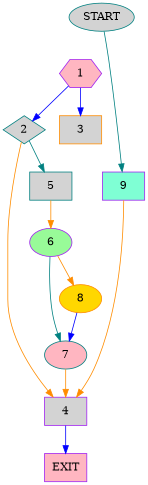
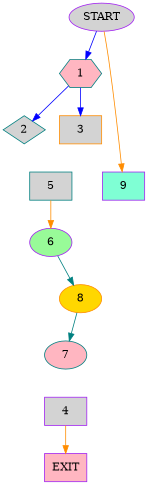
(102, 17) -> (102, 17)
none -> (93, 42)
(81, 74) -> (81, 74)
(114, 98) -> (114, 98)
(35, 153) -> none
(64, 267) -> (64, 267)
(8, 271) -> none
(50, 295) -> none
(115, 299) -> none
(74, 323) -> (74, 323)
(66, 379) -> none
(66, 436) -> (66, 436)
